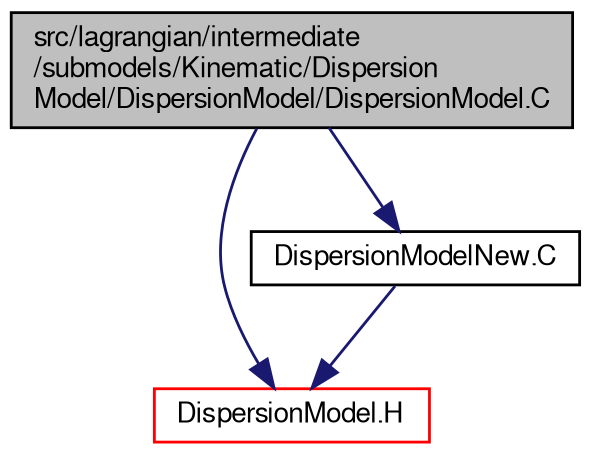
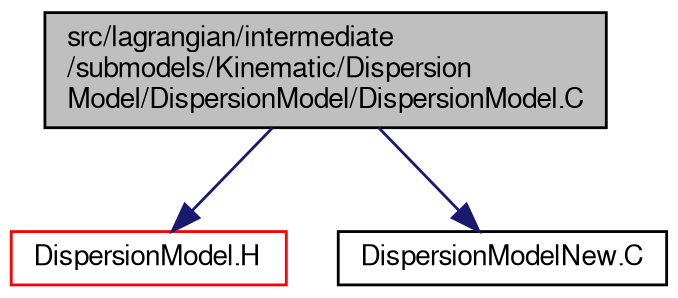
(363, 326) -> none
